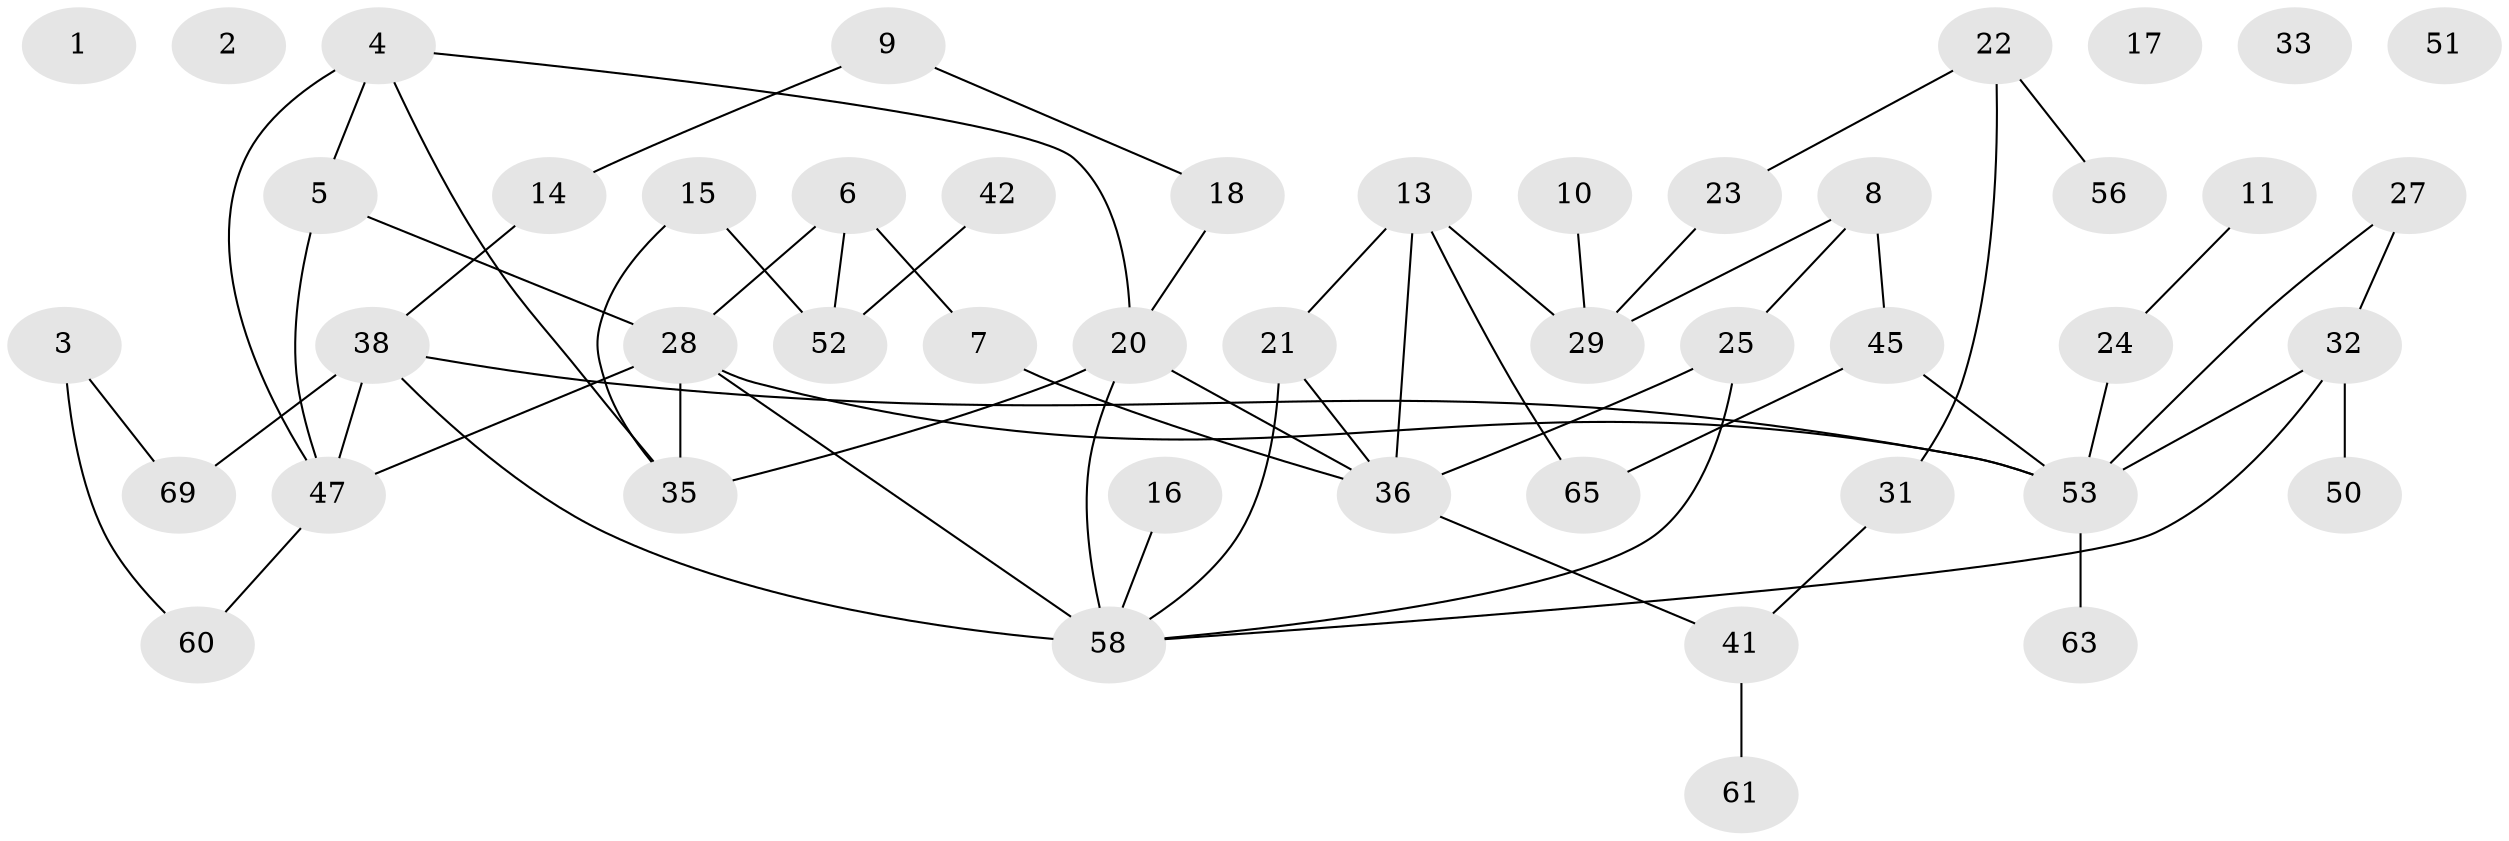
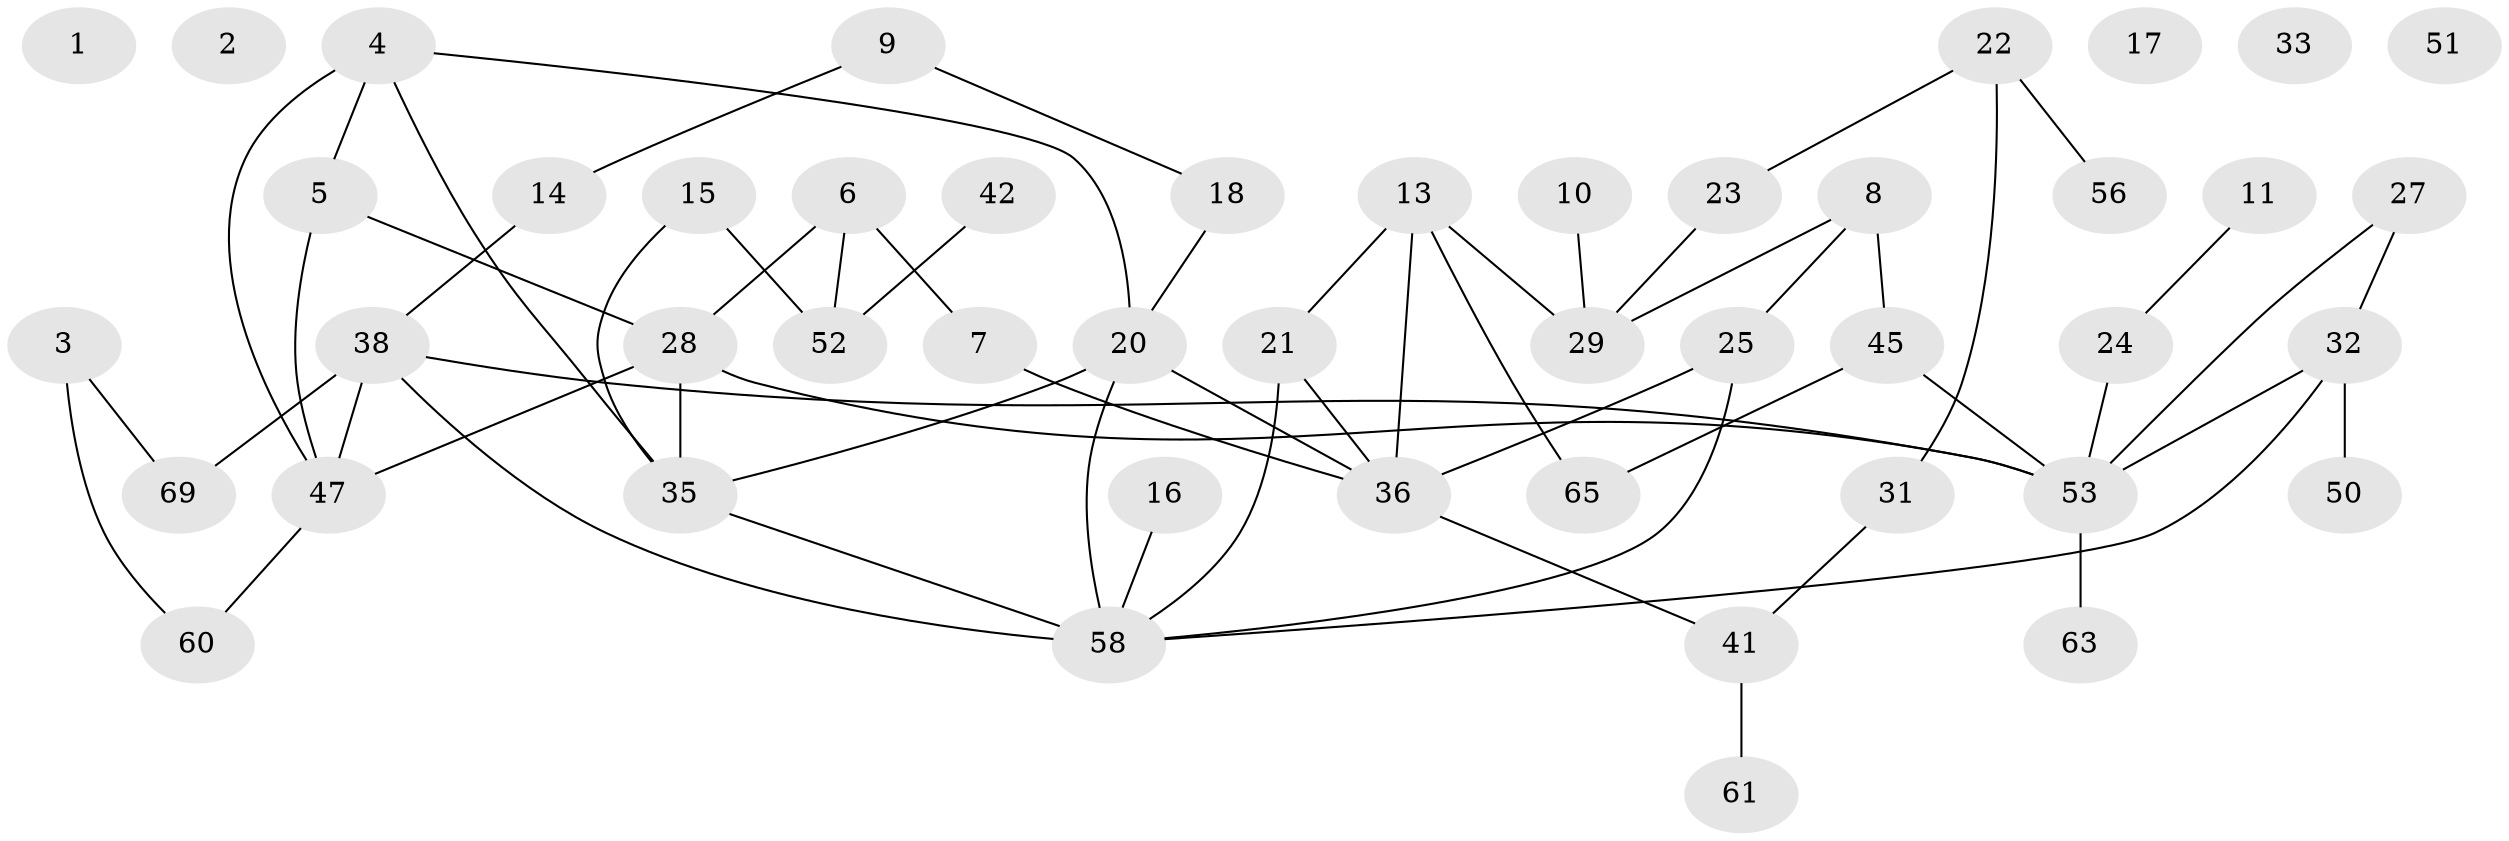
(895, 495) -> (895, 570)
